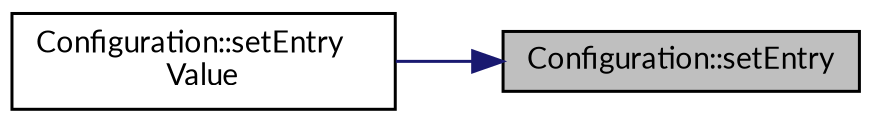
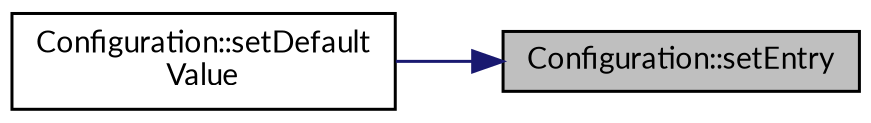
(204, 61) -> (204, 61)
